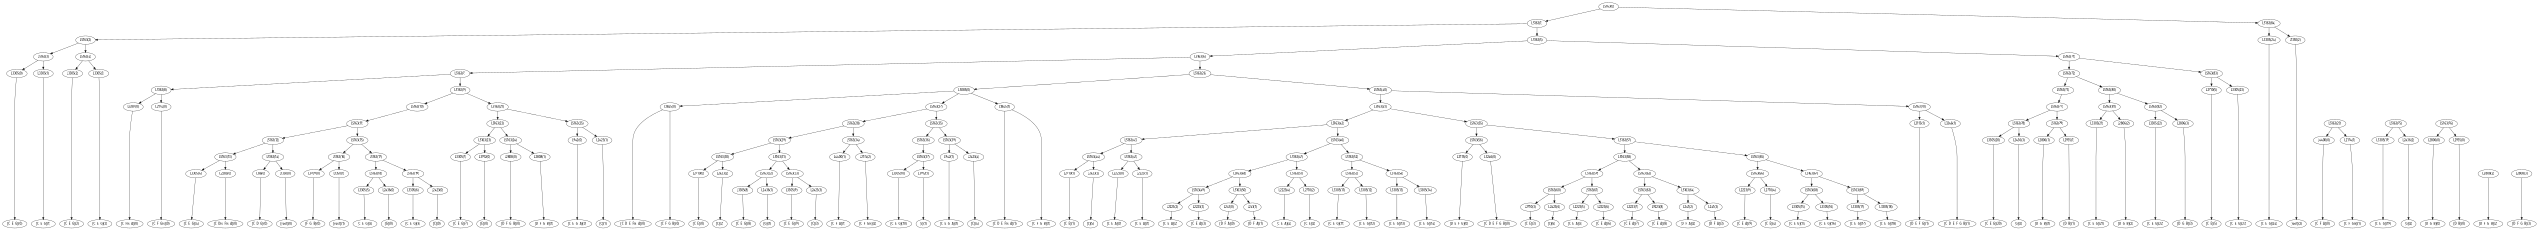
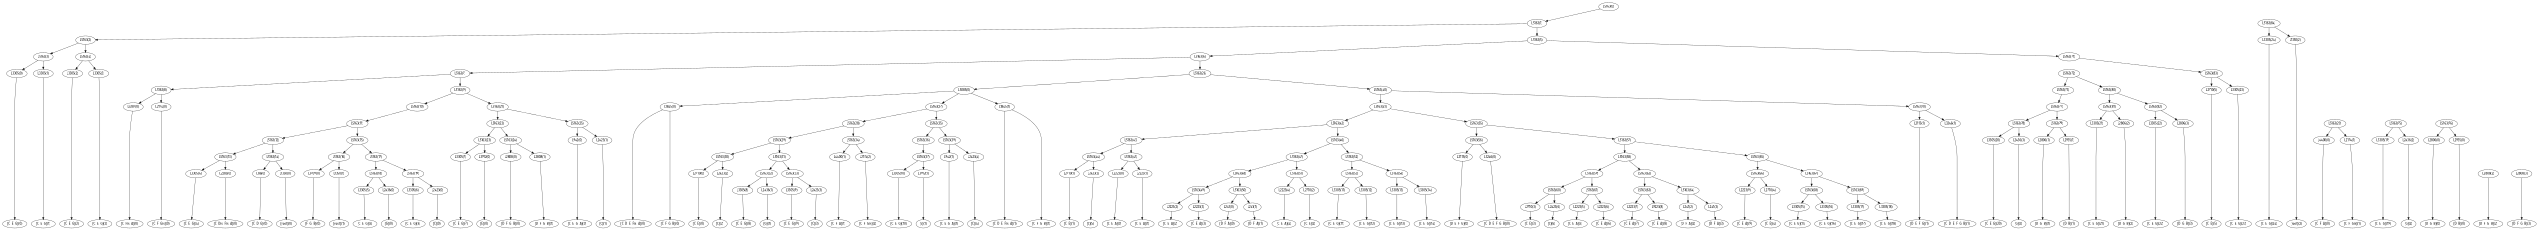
(1937, 15) -> none
(2069, 64) -> none
